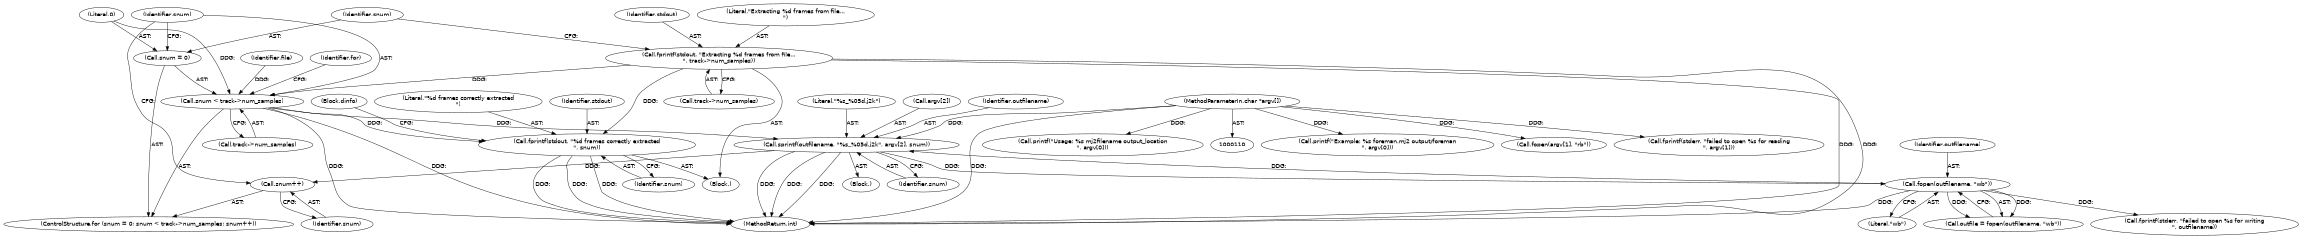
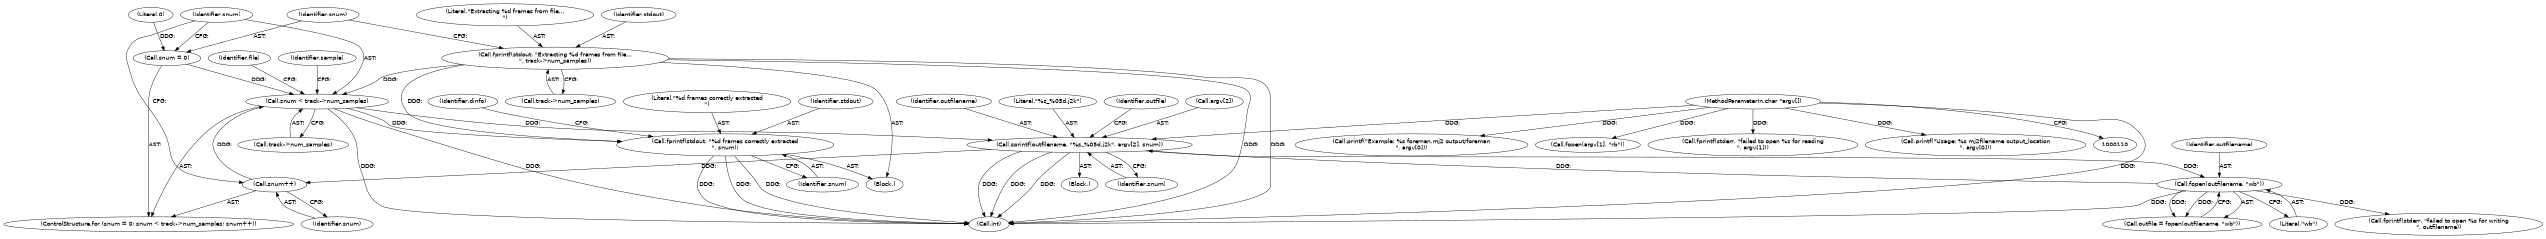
(186, 33) -> (213, 141)
(146, 37) -> (168, 37)
(341, 58) -> (317, 58)
(203, 80) -> (260, 80)
(263, 80) -> (291, 80)
(339, 102) -> (463, 102)
none -> (1141, 102)
(1240, 123) -> (2062, 123)
(770, 224) -> (989, 224)
